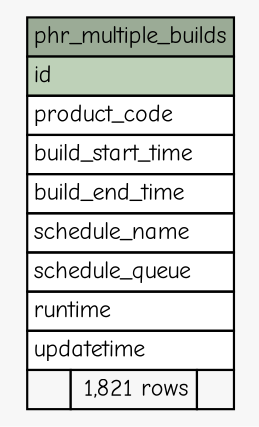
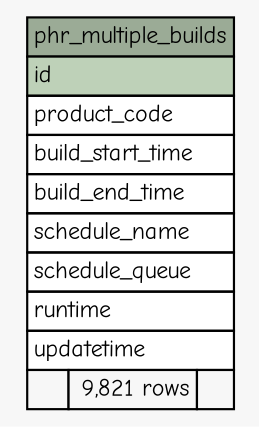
(137, 388) -> (136, 388)
